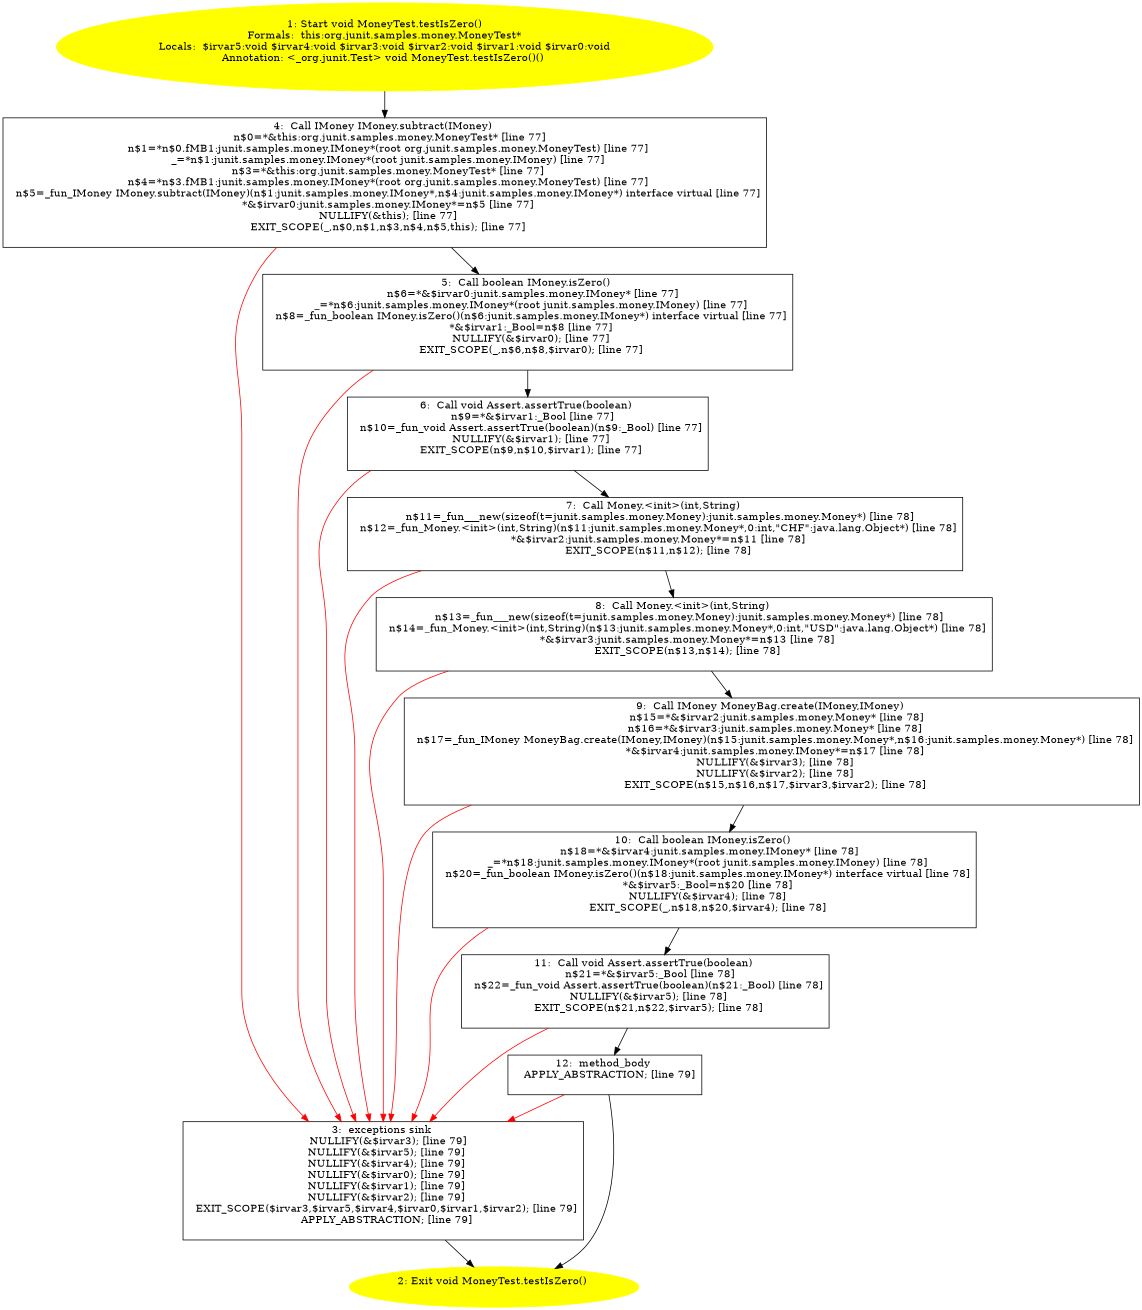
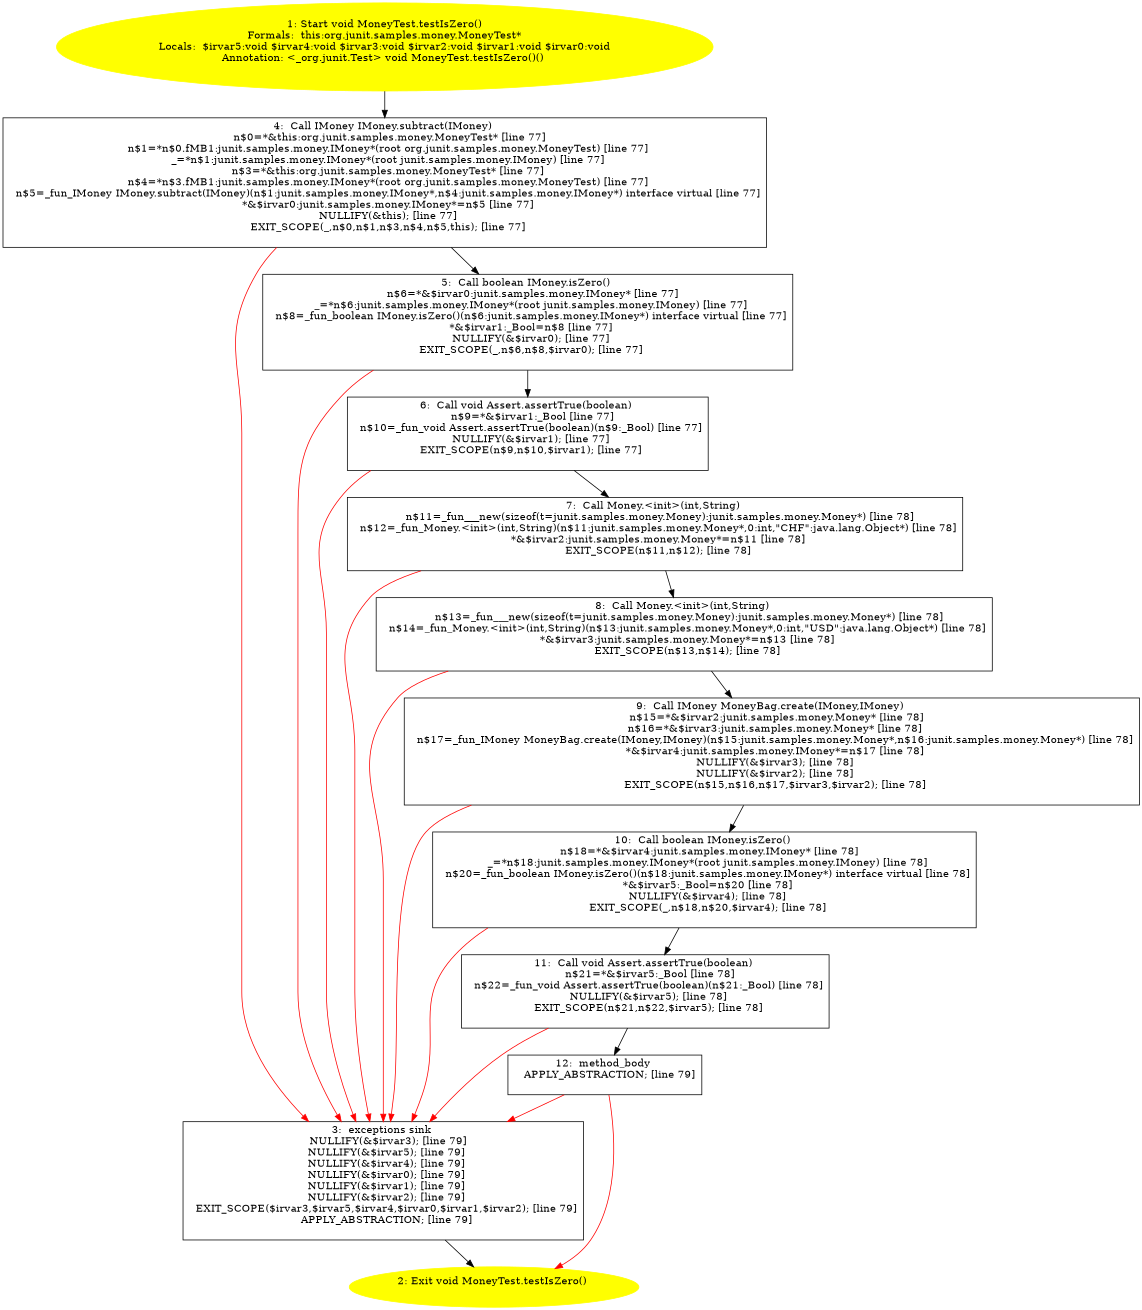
(610, 1189) -> (610, 1189)
